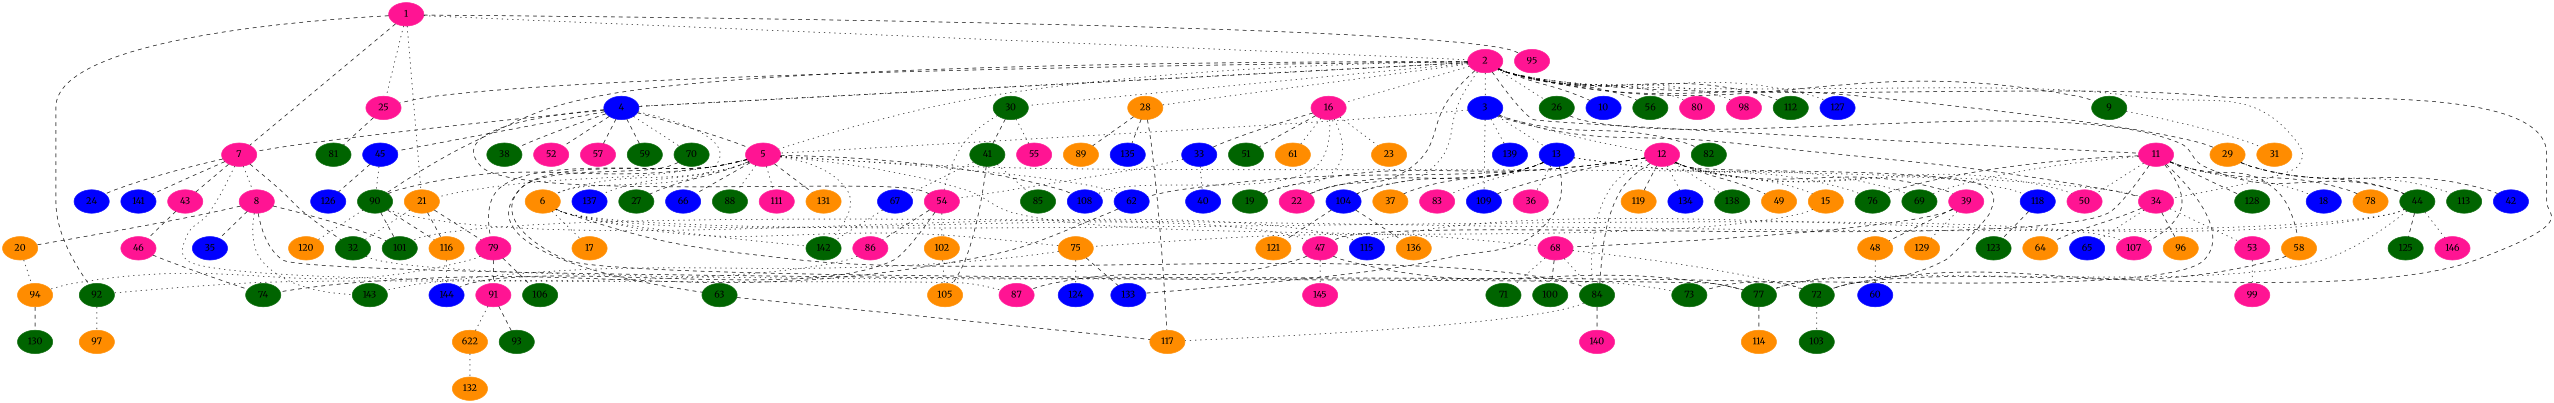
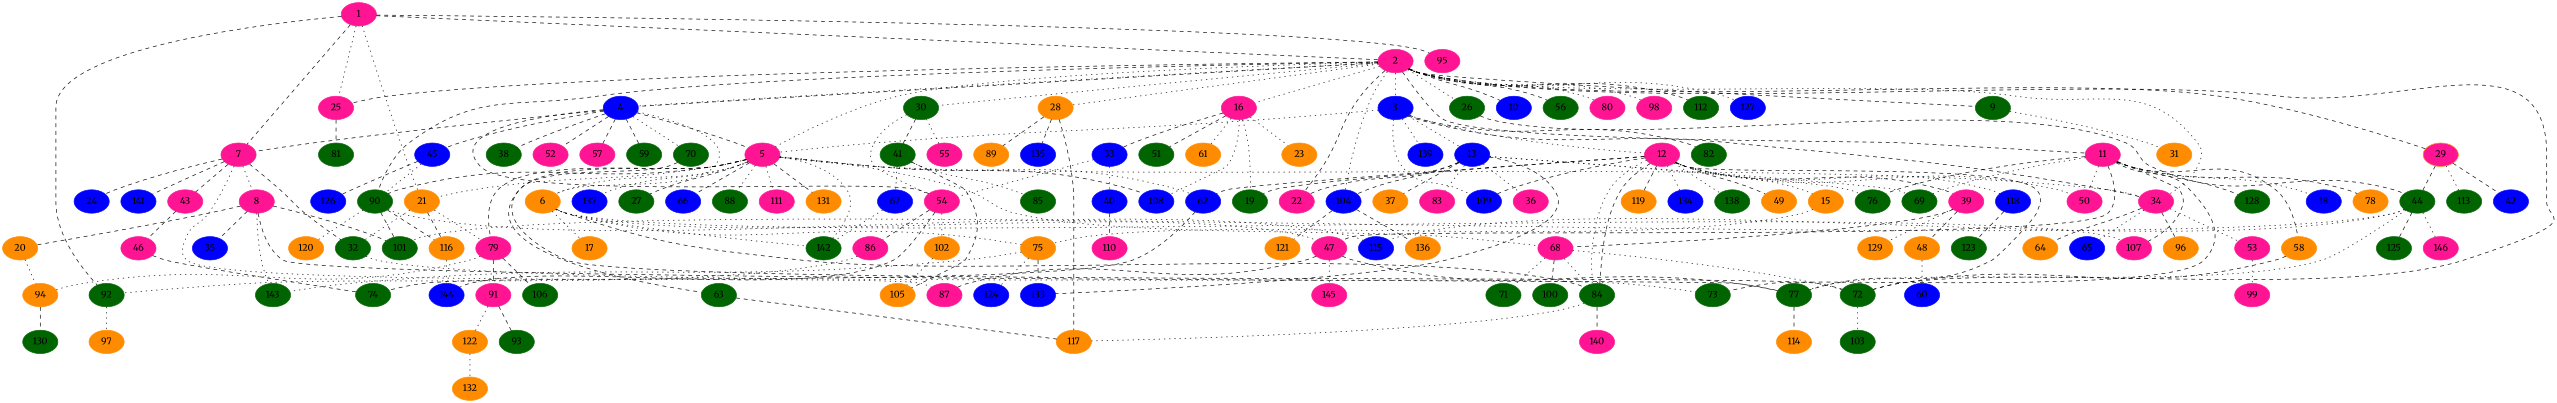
(946, 38) -> (877, 38)
(2228, 155) -> (2441, 155)
(460, 226) -> (460, 226)
none -> (1110, 248)
(470, 342) -> (470, 342)
